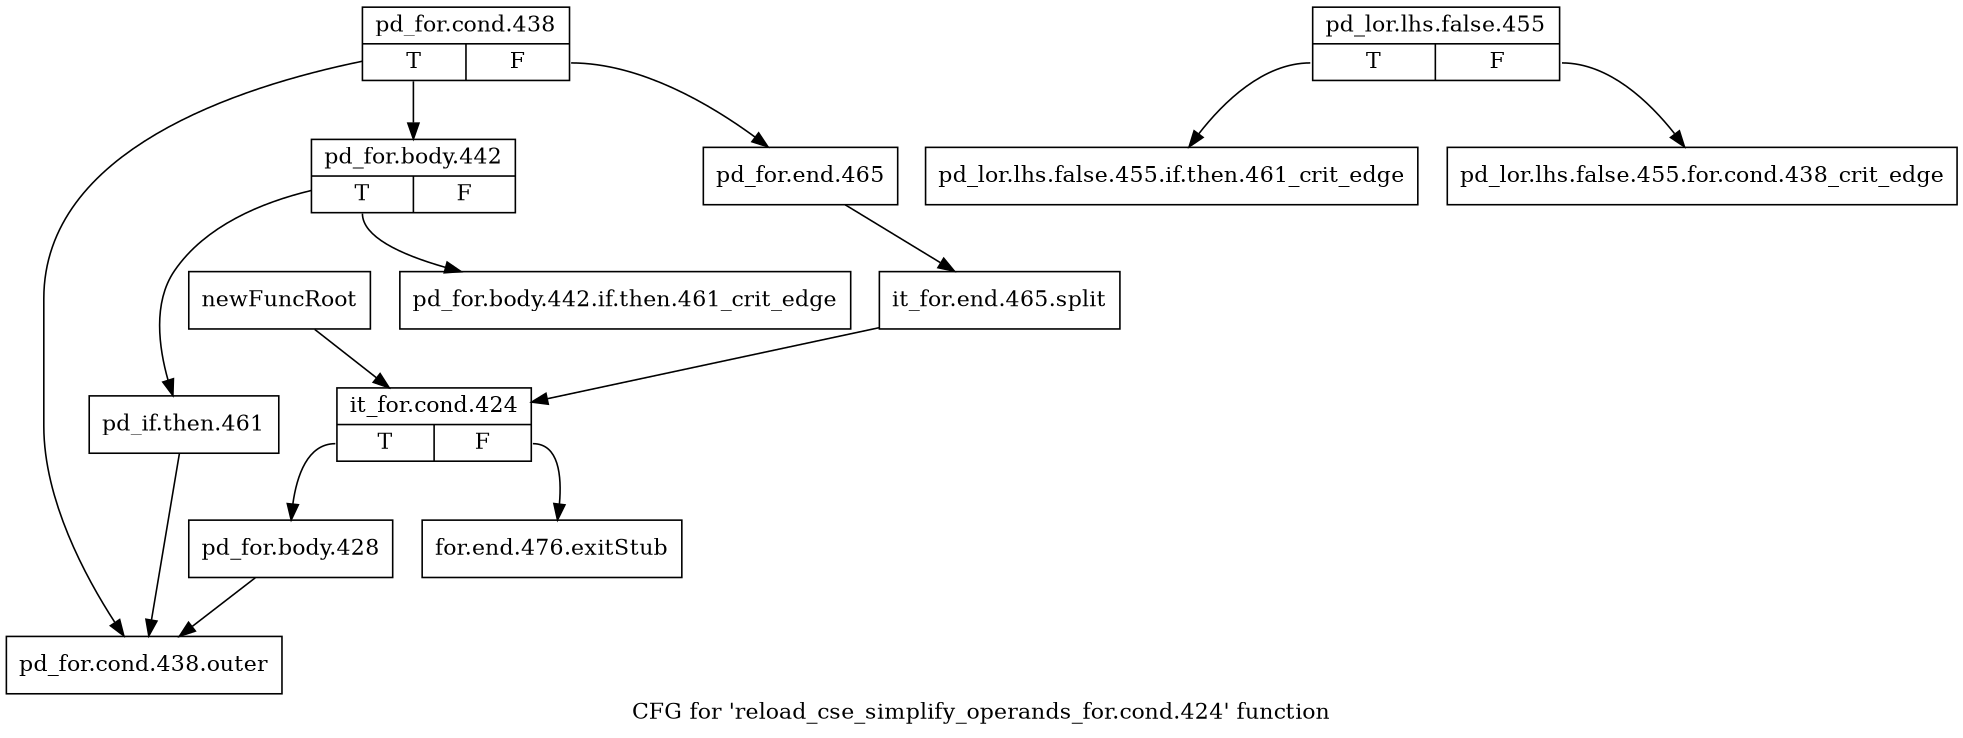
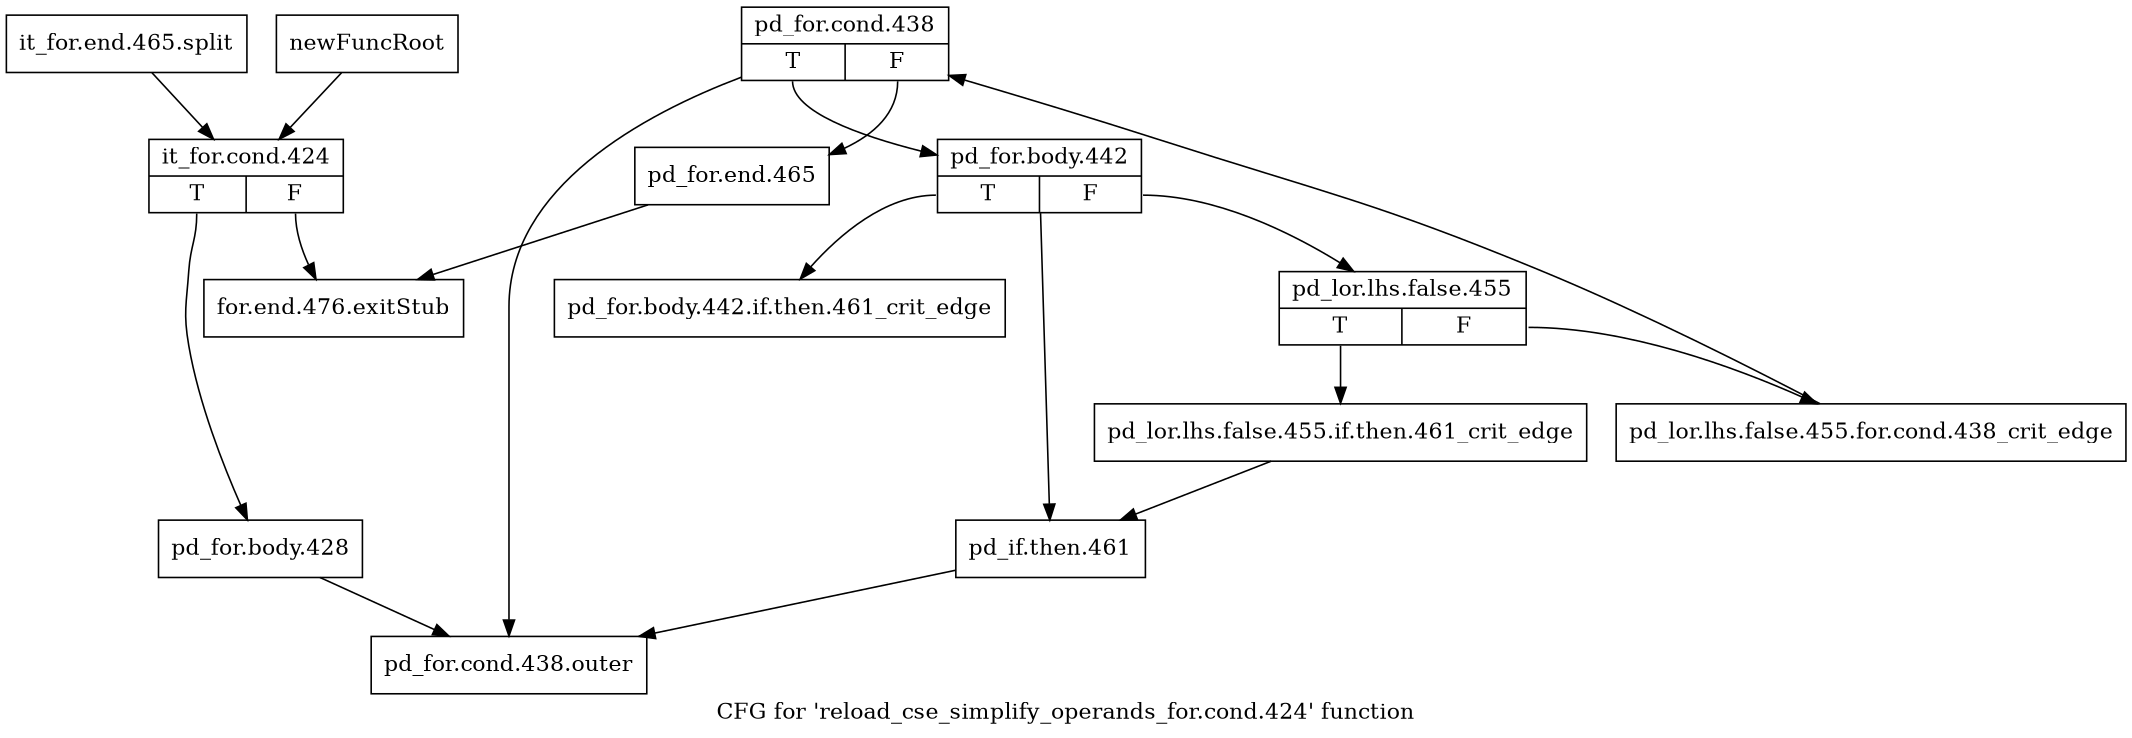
none -> (1246, 216)
none -> (1402, 217)
(893, 234) -> (541, 240)
none -> (1203, 488)
